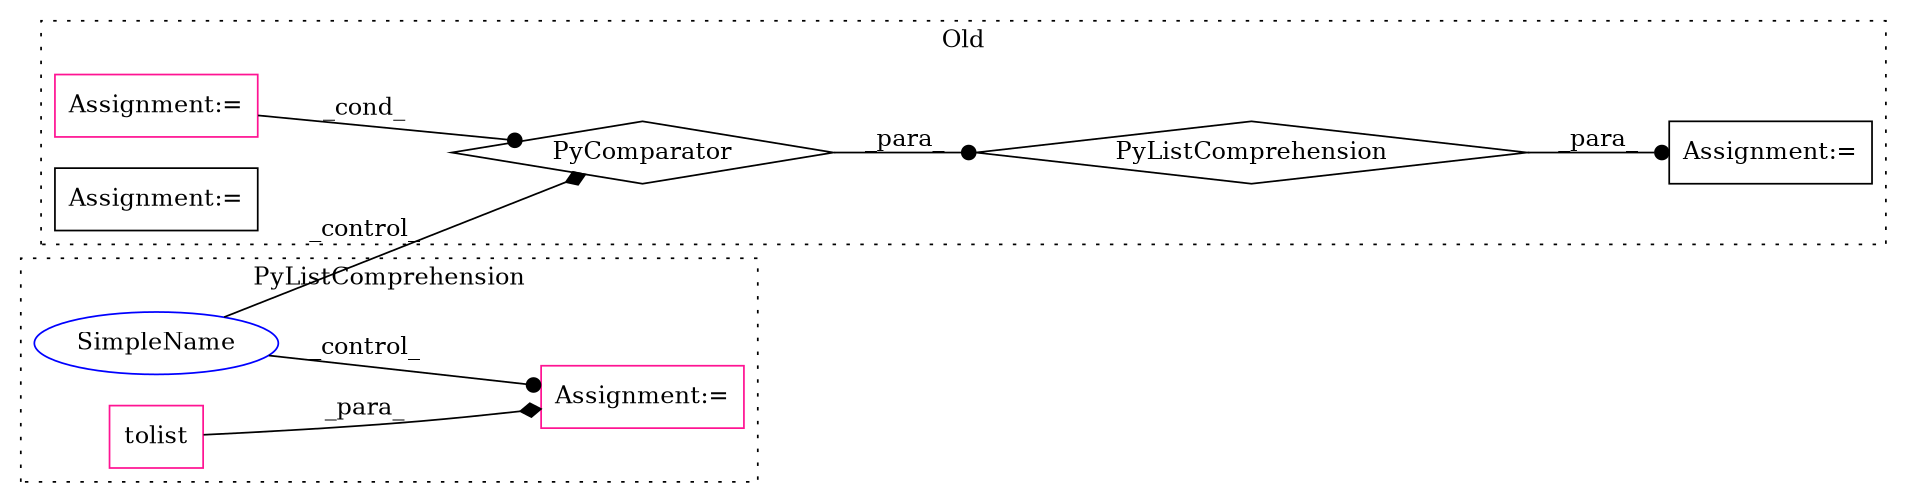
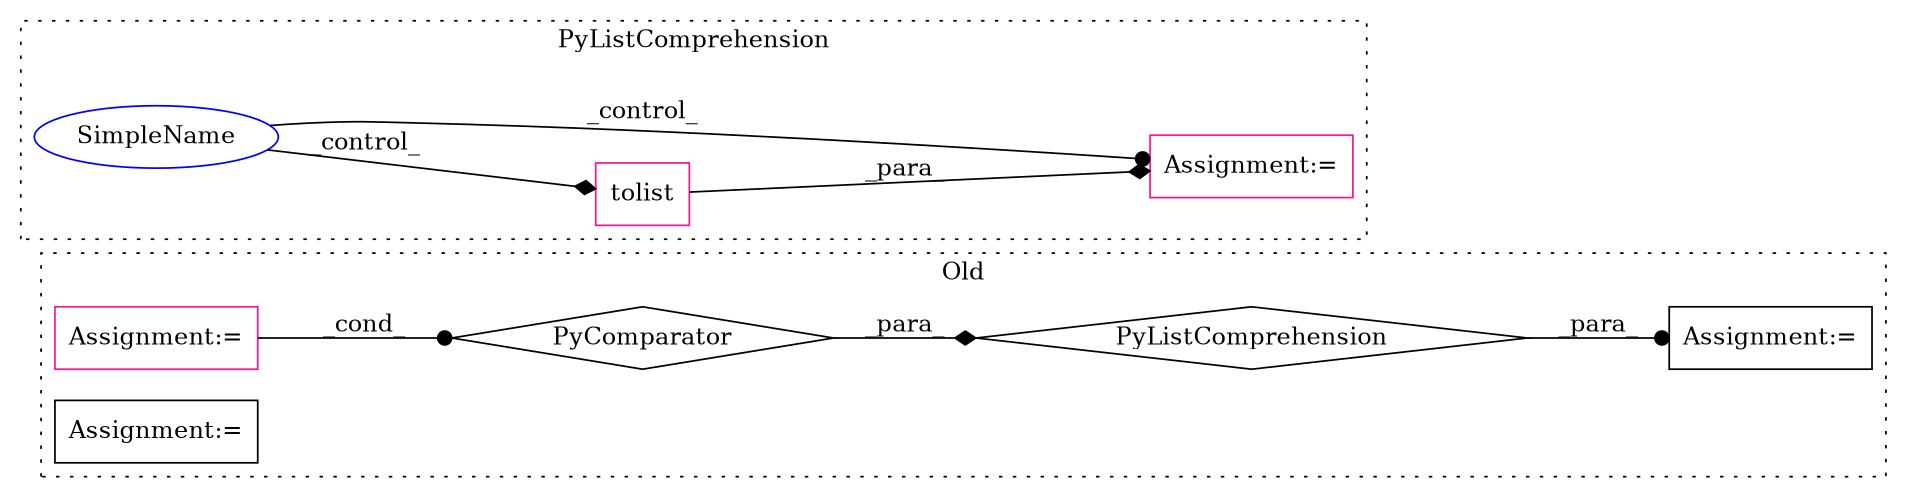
(898, 153) -> (894, 338)
(438, 233) -> (421, 168)
